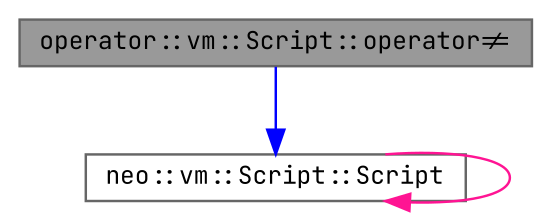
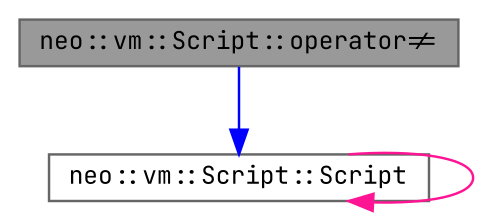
(276, 43) -> (239, 43)
